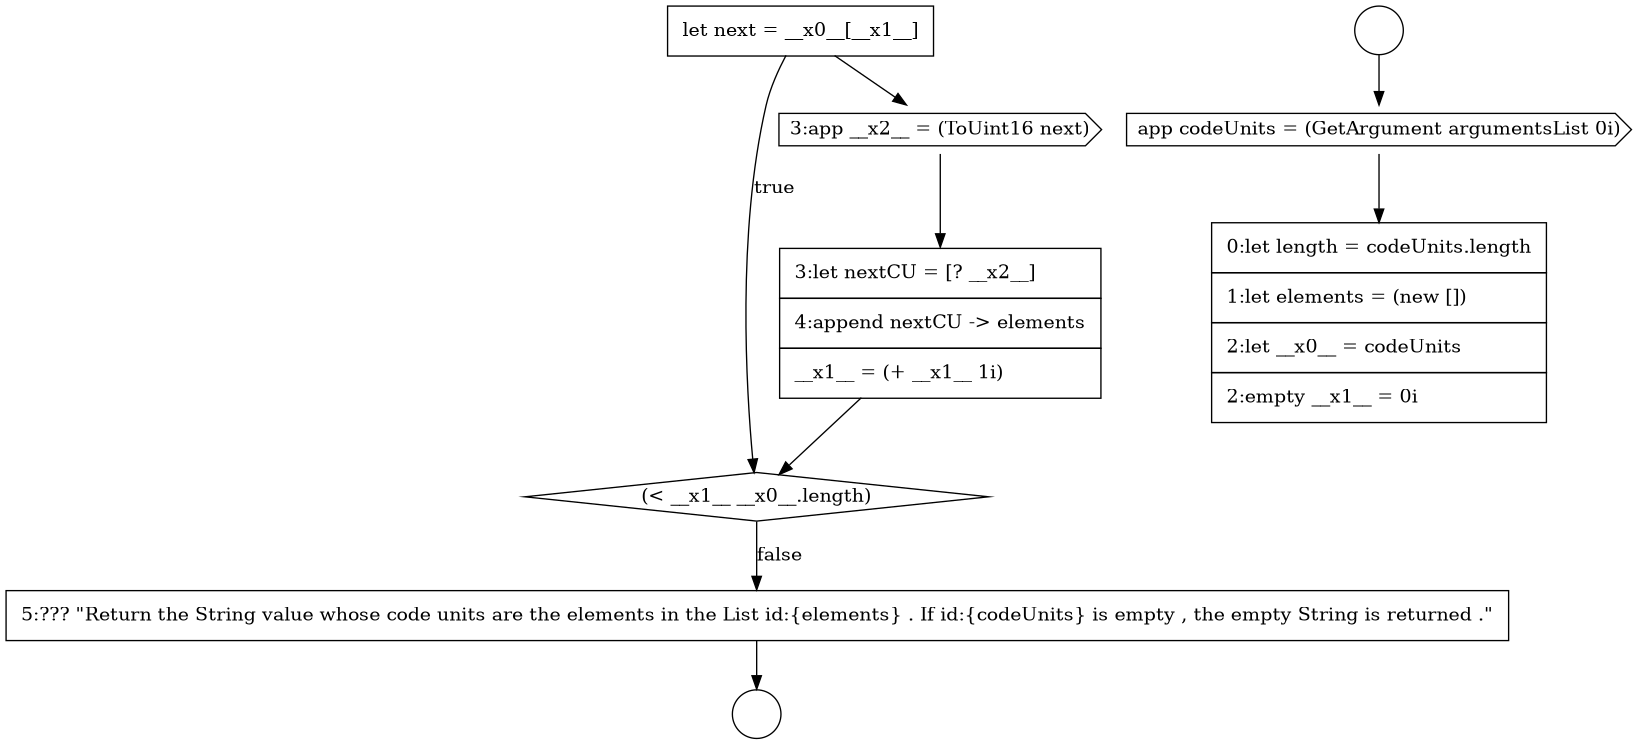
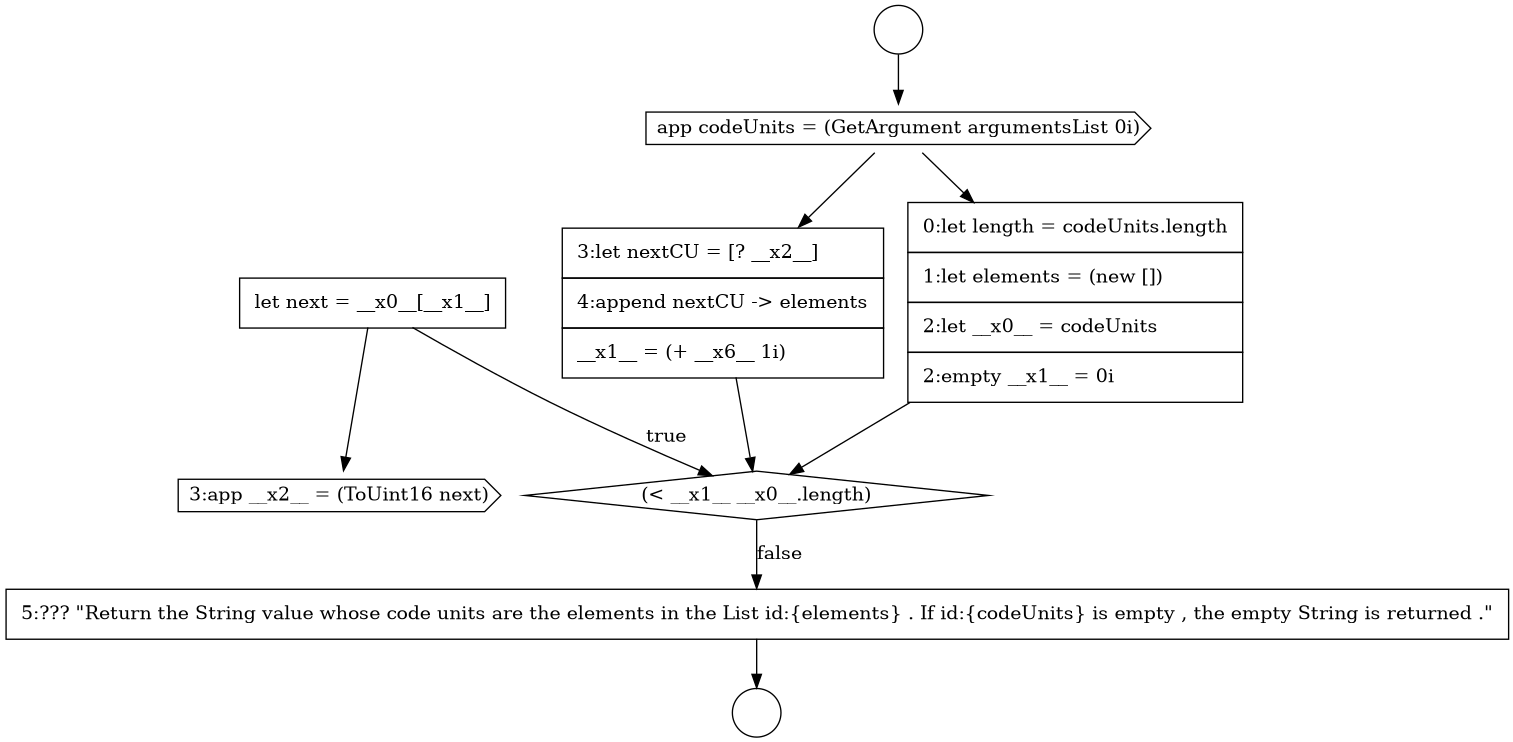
(940, 194) -> (842, 185)
(899, 373) -> (682, 352)
none -> (856, 435)
